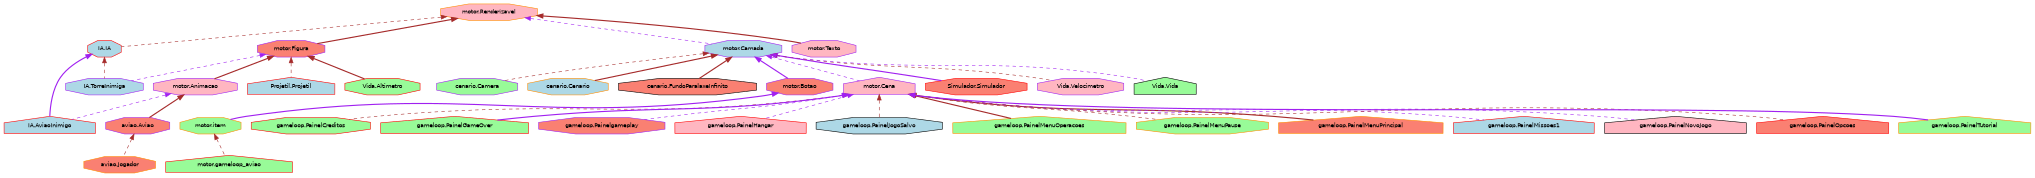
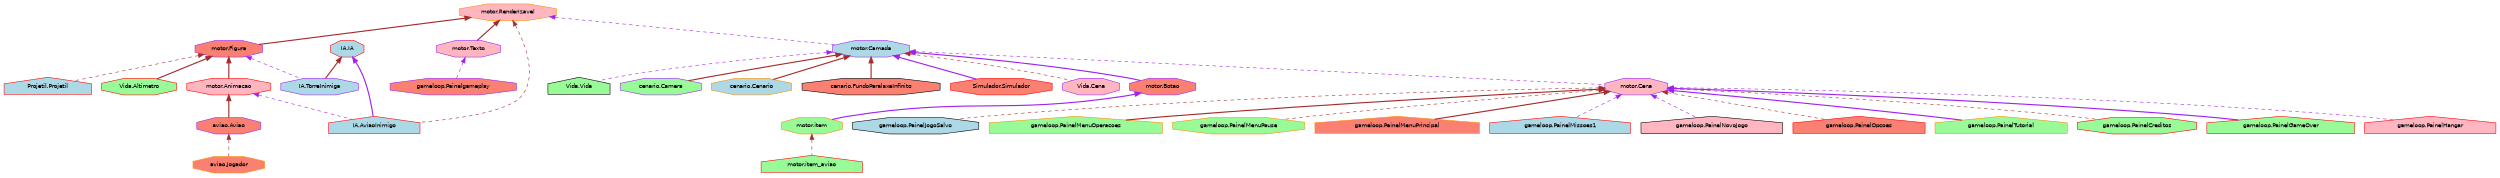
(281, 32) -> (508, 105)
(604, 66) -> (762, 68)
(104, 71) -> (332, 70)
(195, 87) -> (229, 87)
(879, 87) -> (1636, 87)
(1081, 87) -> (1091, 87)
(714, 111) -> (460, 70)
(229, 165) -> (812, 165)
